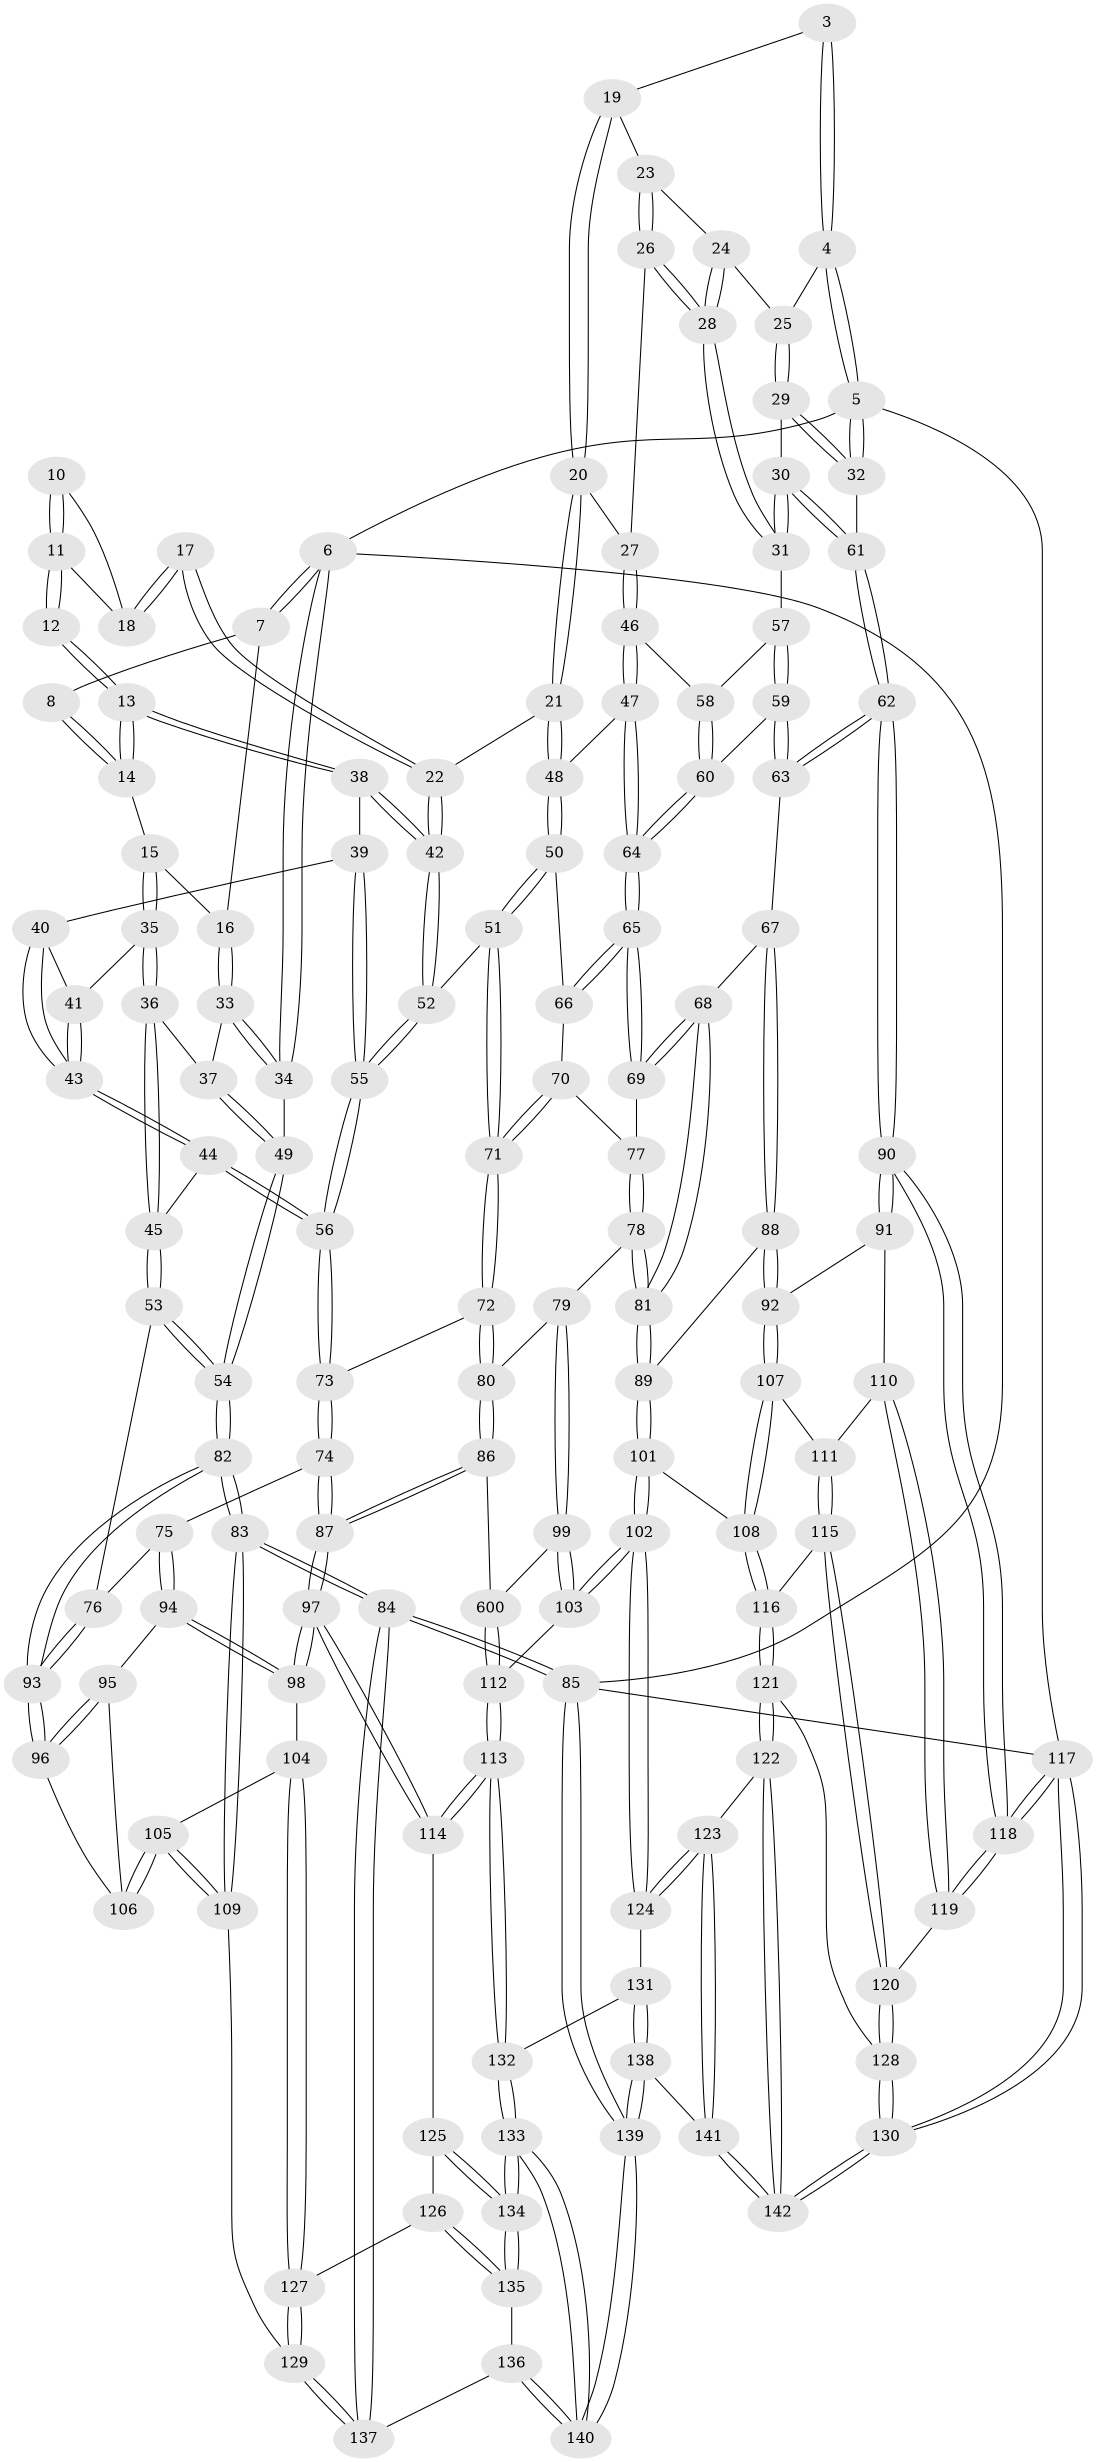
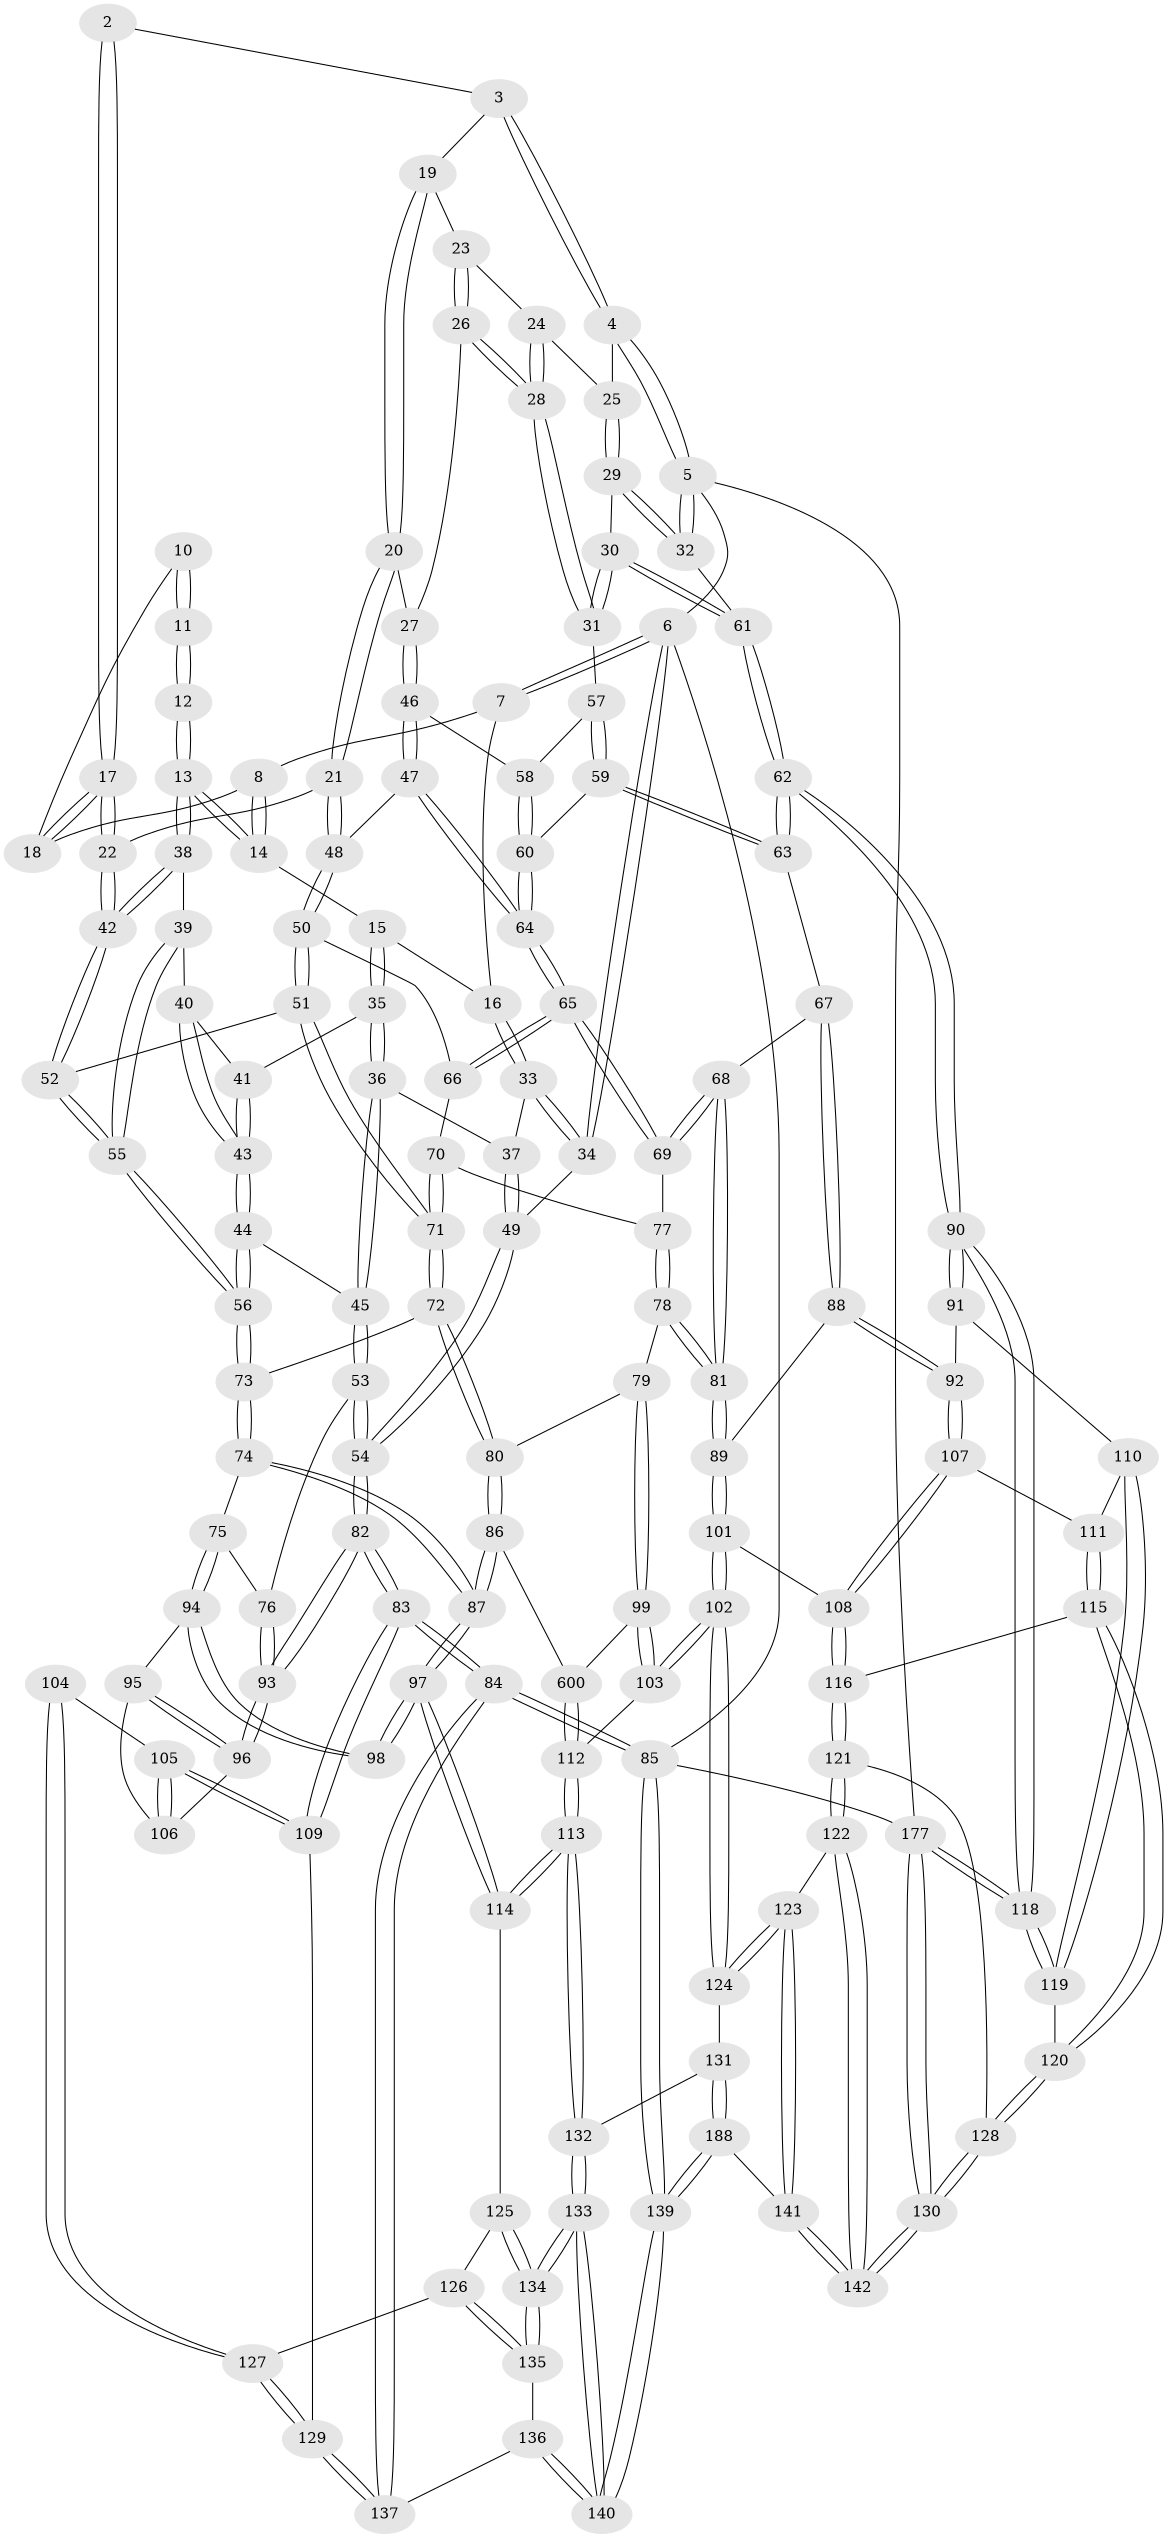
none -> (108, 23)
(92, 589) -> (146, 816)
(297, 1722) -> none
(1062, 1760) -> (915, 1835)
(641, 2062) -> (719, 2137)
